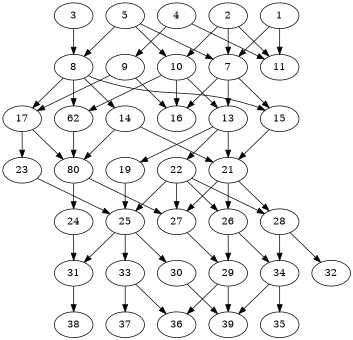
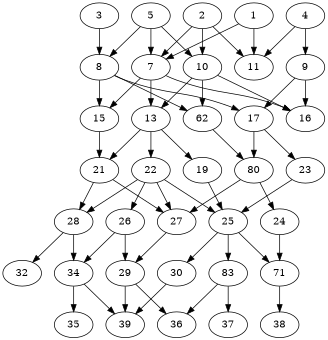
(125, 119) -> none
(228, 191) -> none
(74, 273) -> (280, 273)
(125, 273) -> (228, 273)
